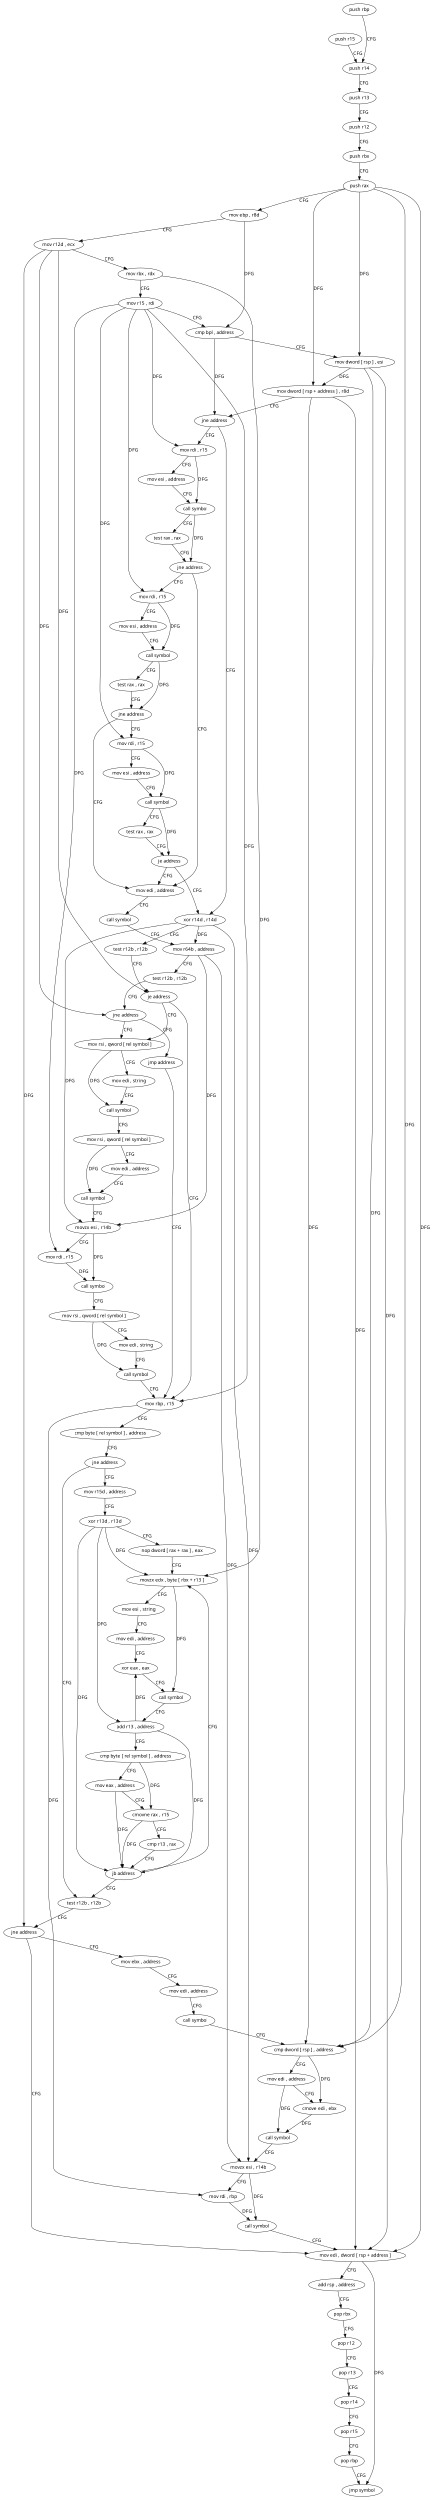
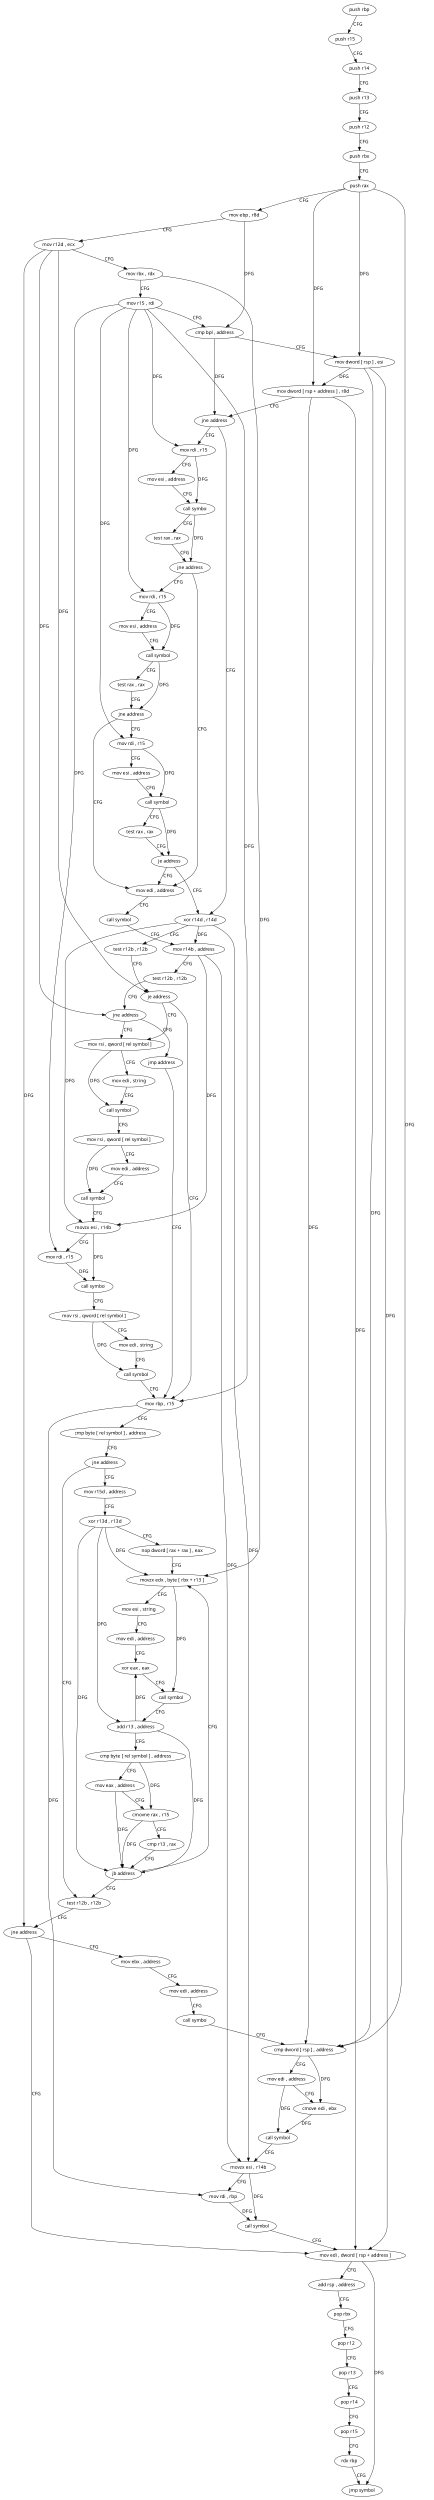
(367, 37) -> (353, 23)
(194, 949) -> (194, 949)
(421, 1210) -> none
(349, 2461) -> (349, 2461)
